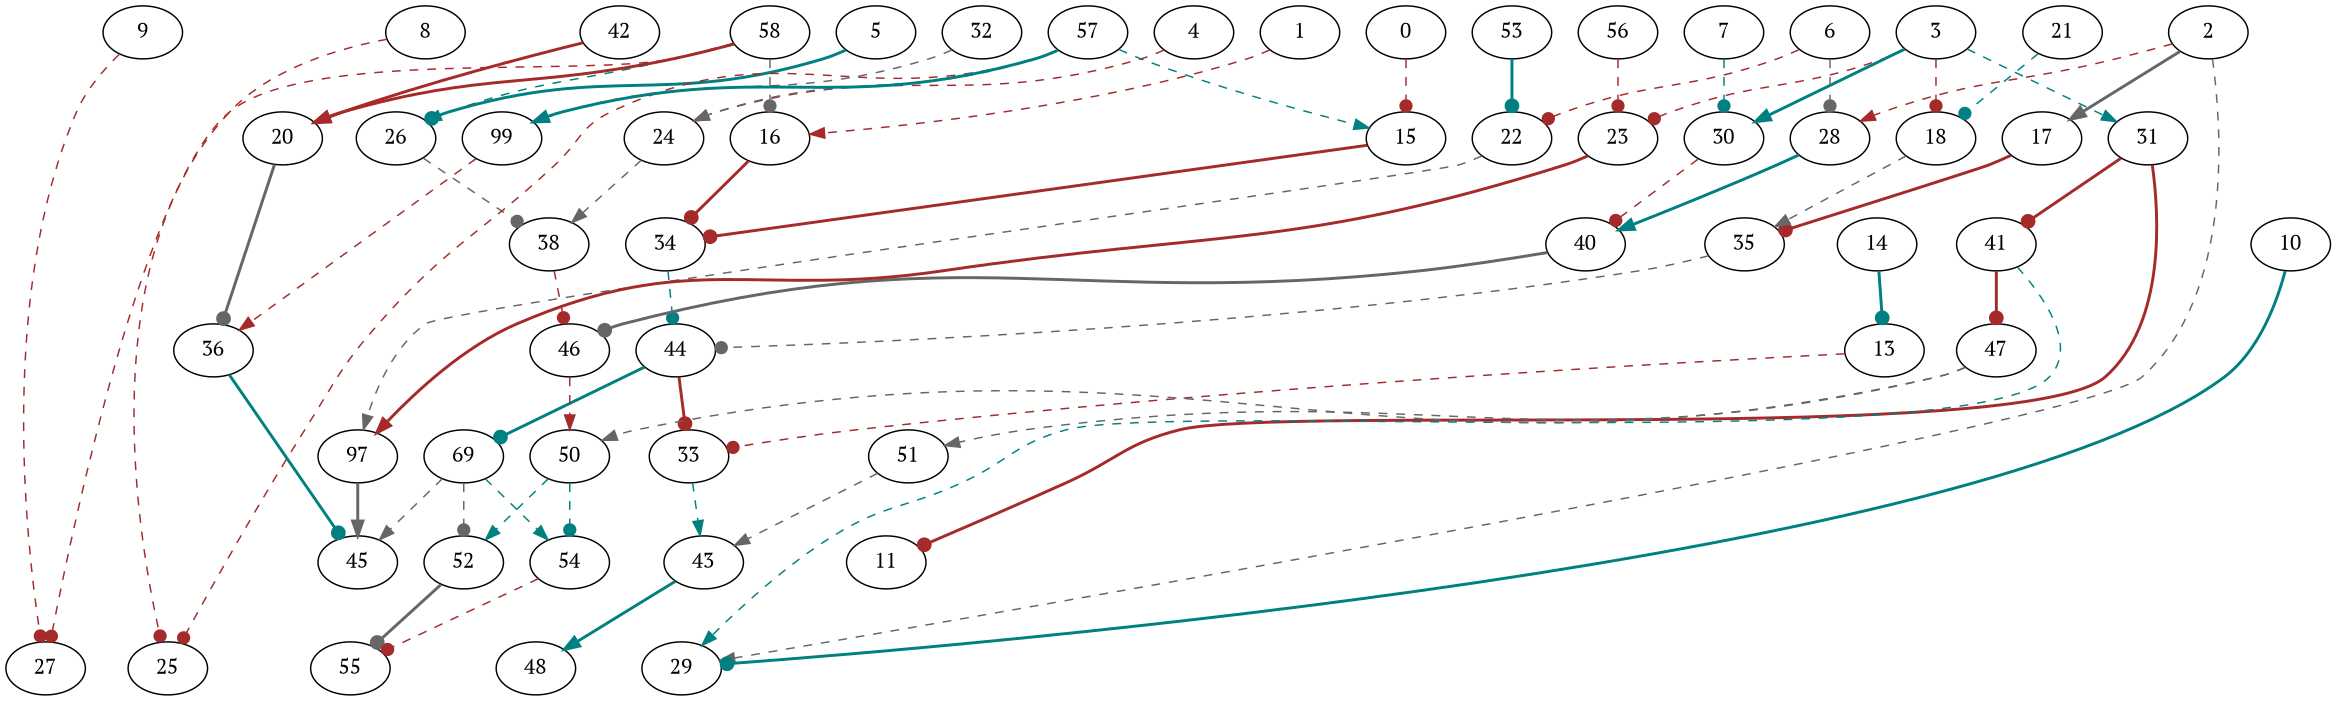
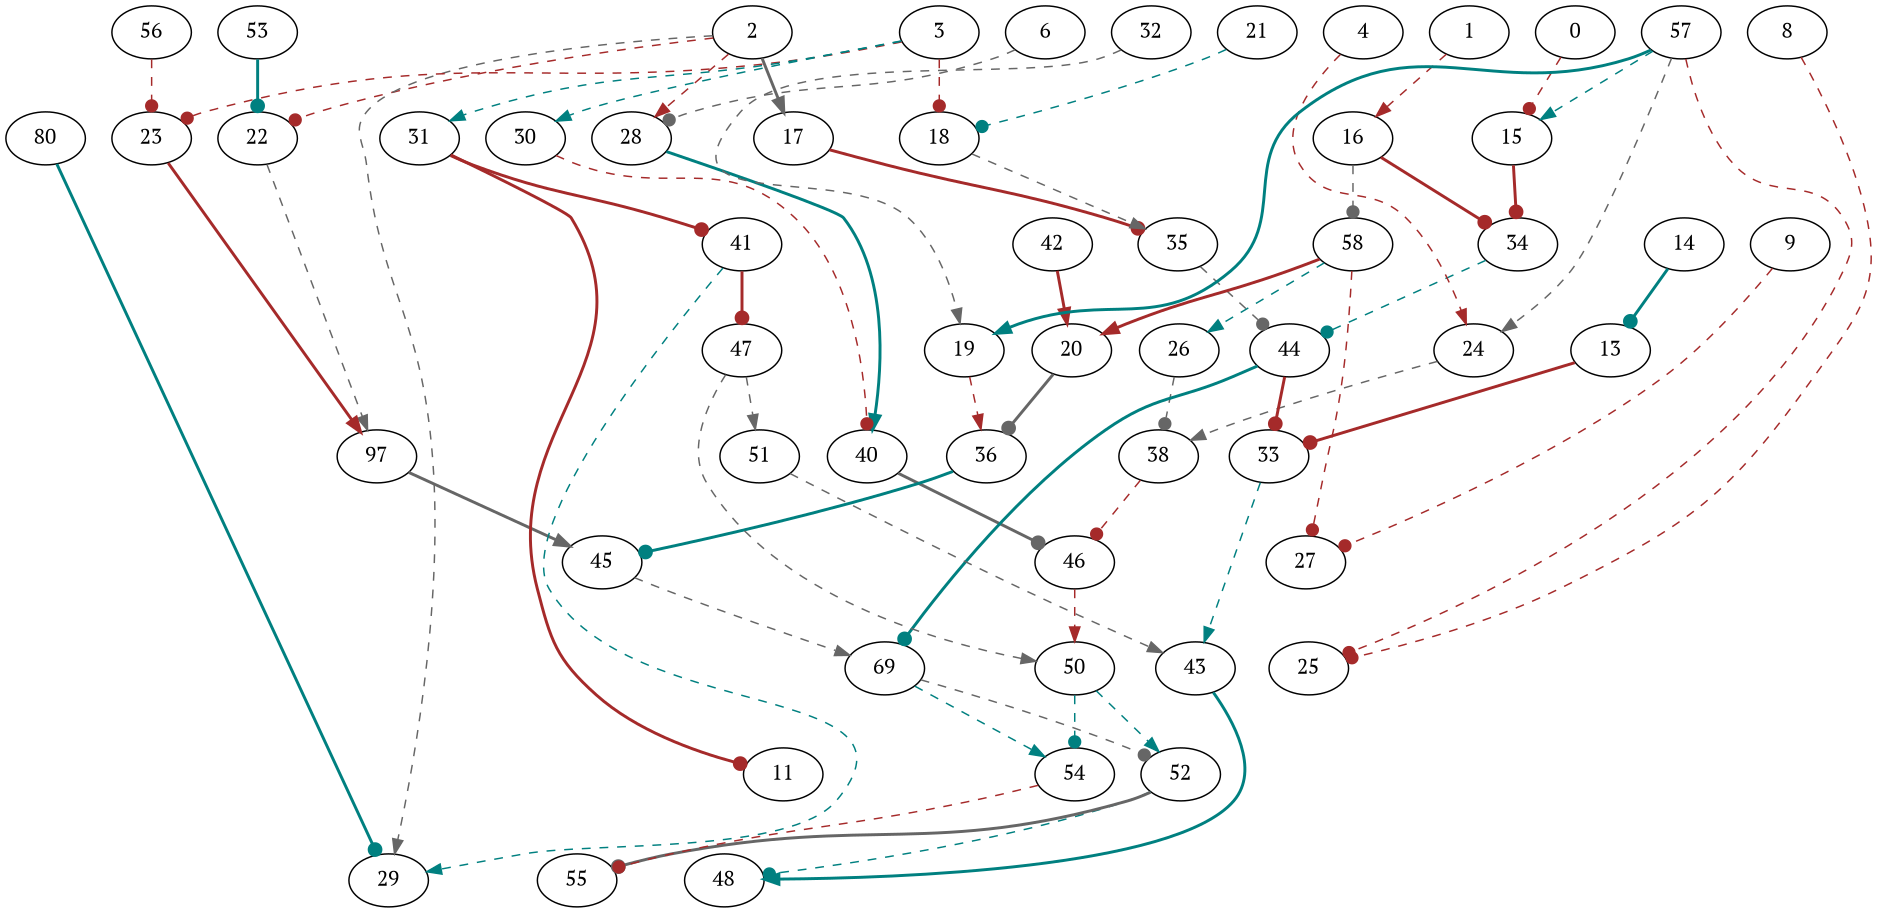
(876, 32) -> none
(1724, 32) -> none
(770, 80) -> (1353, 186)
(1677, 84) -> (536, 63)
(1820, 90) -> (677, 87)
(502, 138) -> (964, 350)
(2291, 244) -> (46, 138)
(1291, 389) -> (1445, 402)
(416, 504) -> (735, 615)
none -> (965, 842)
